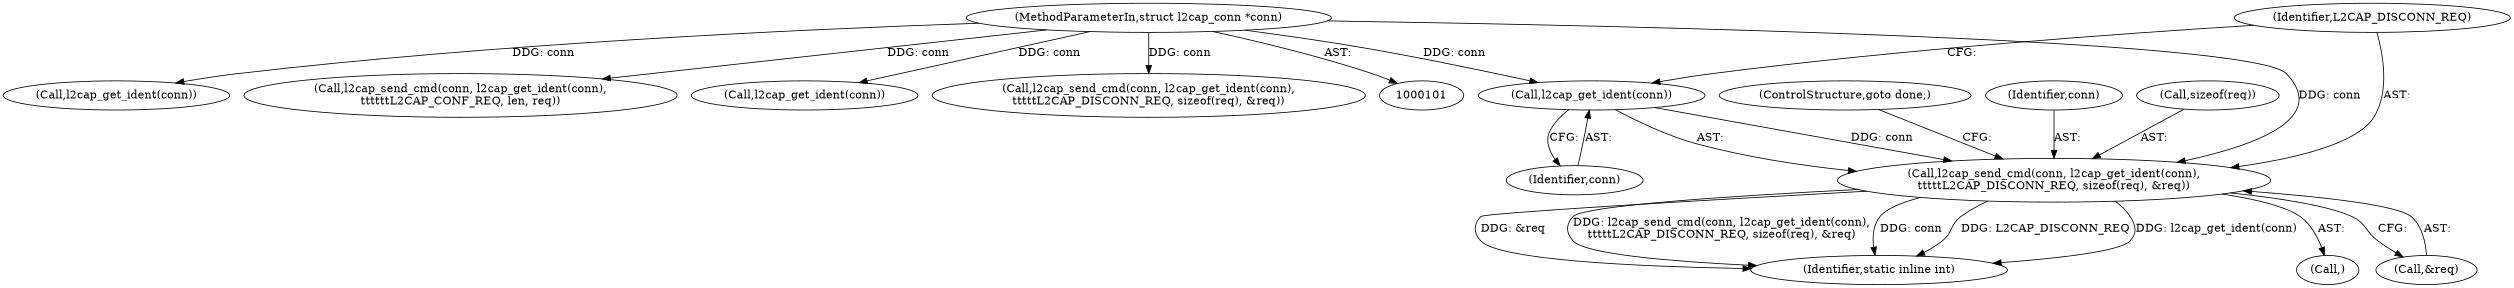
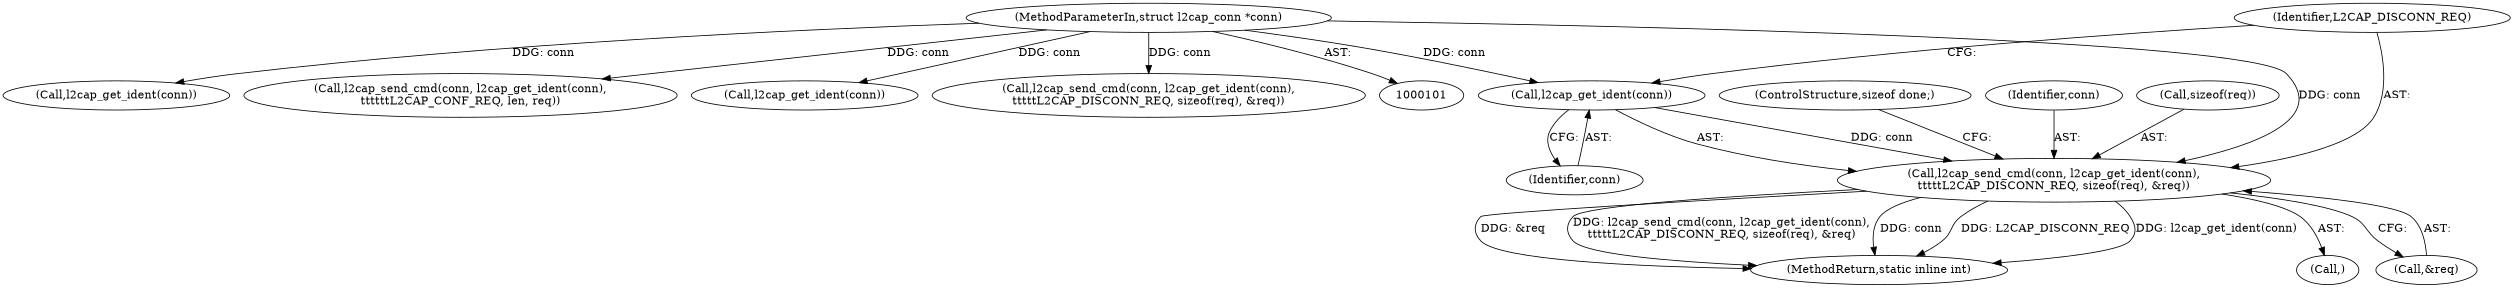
(1845, 95) -> (1845, 95)
(1879, 270) -> (1879, 270)
